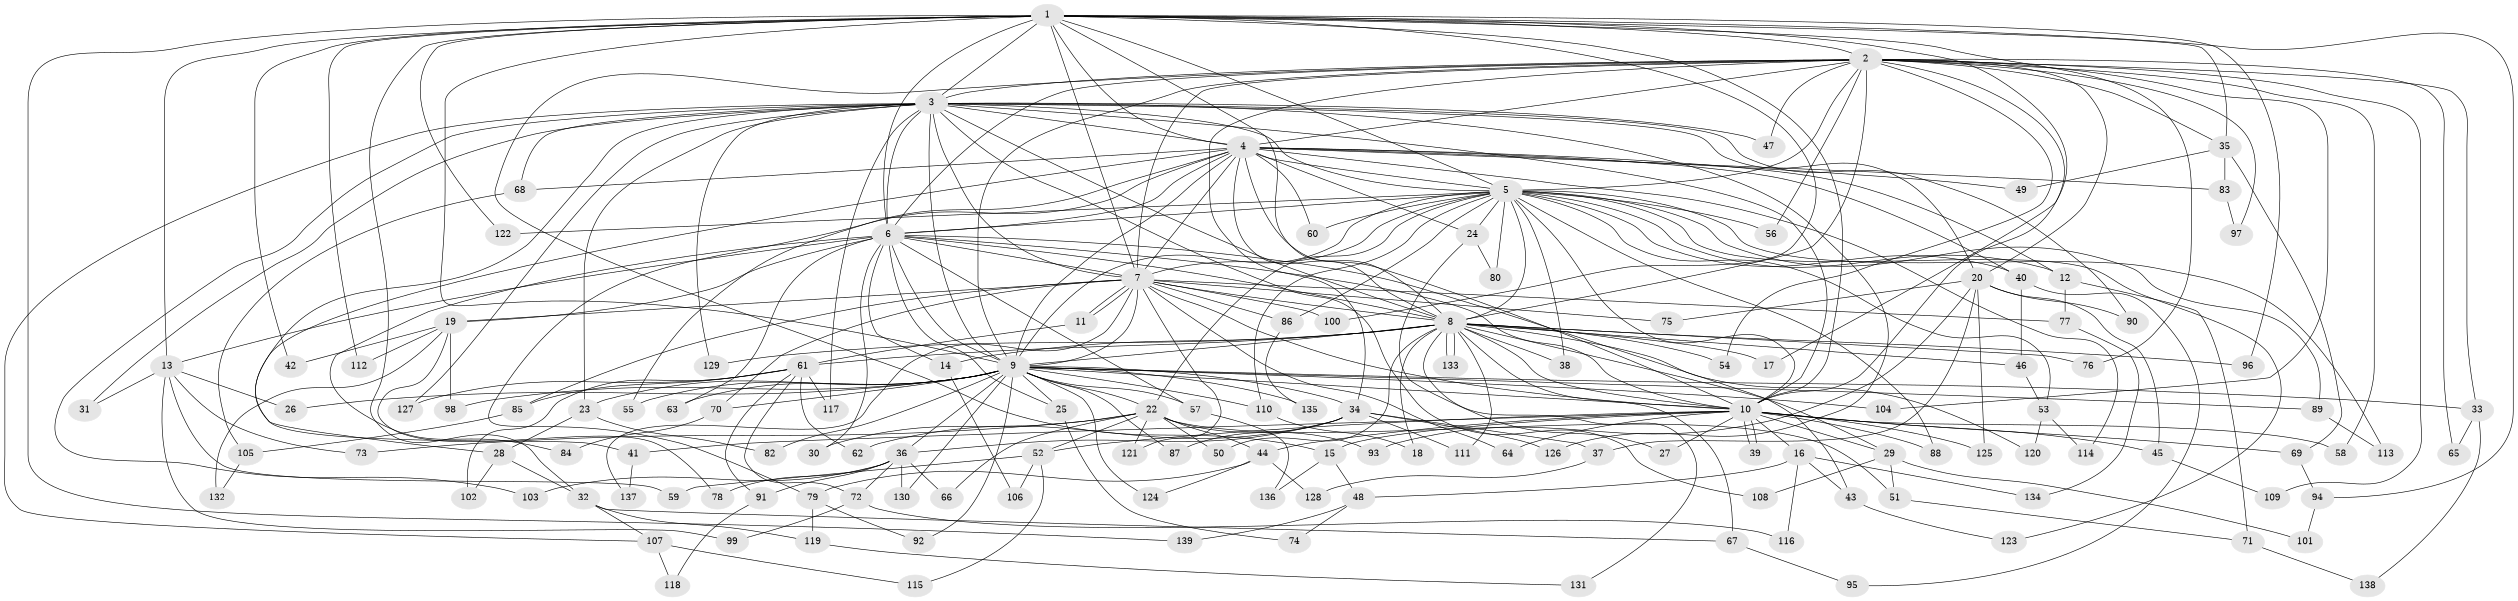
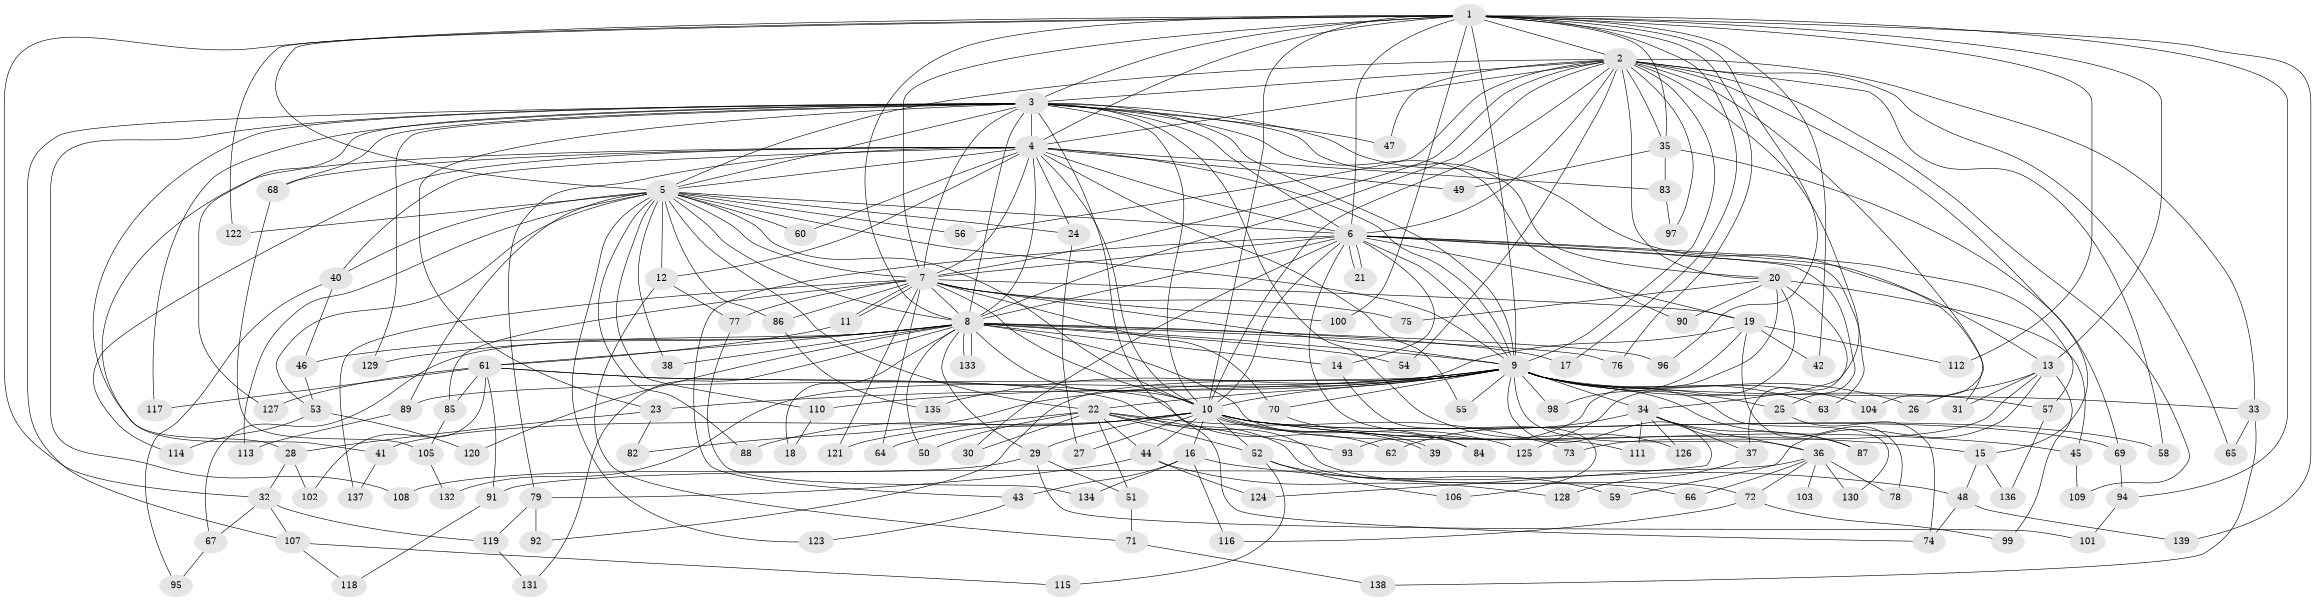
(233, 268) -> (1316, 521)
none -> (1360, 279)
(1496, 279) -> none
